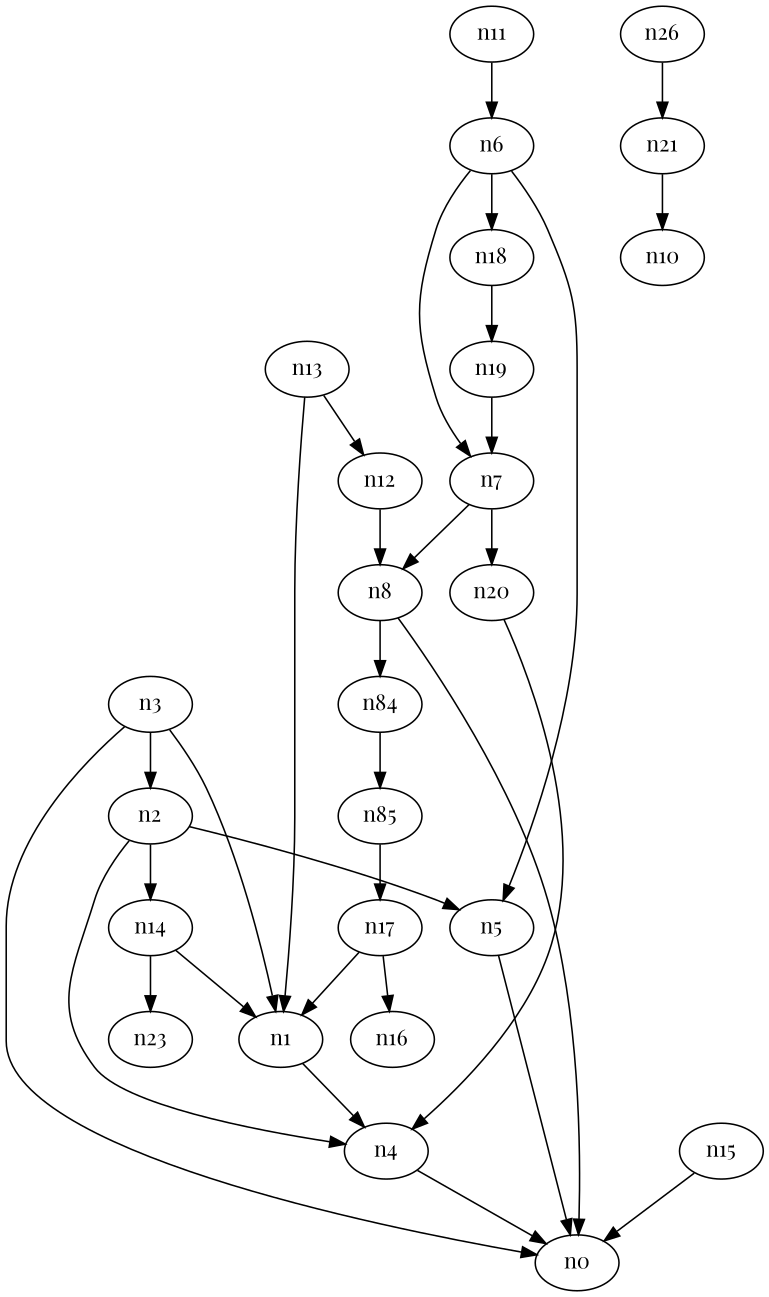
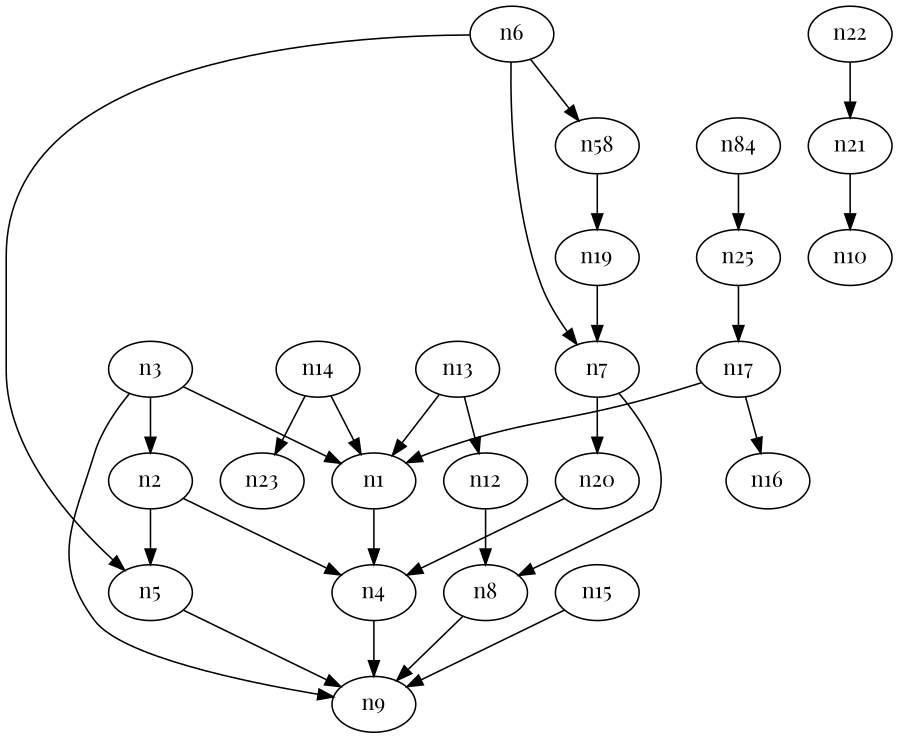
(492, 34) -> none
(662, 34) -> (850, 34)
(492, 258) -> (597, 146)
(380, 641) -> none
(380, 816) -> (738, 258)
(150, 864) -> none
(577, 1263) -> (374, 704)
